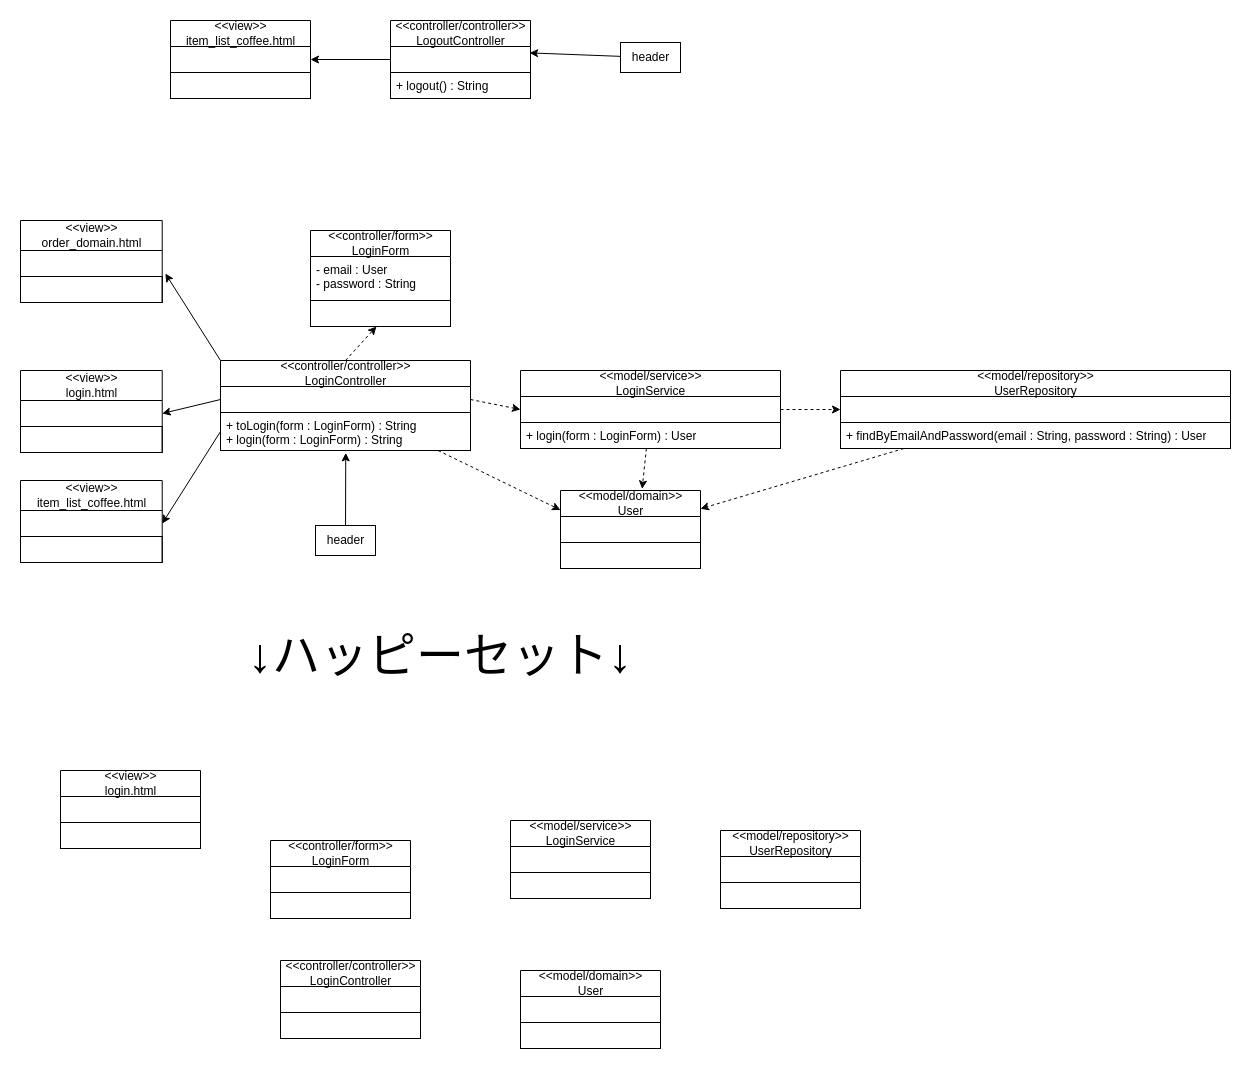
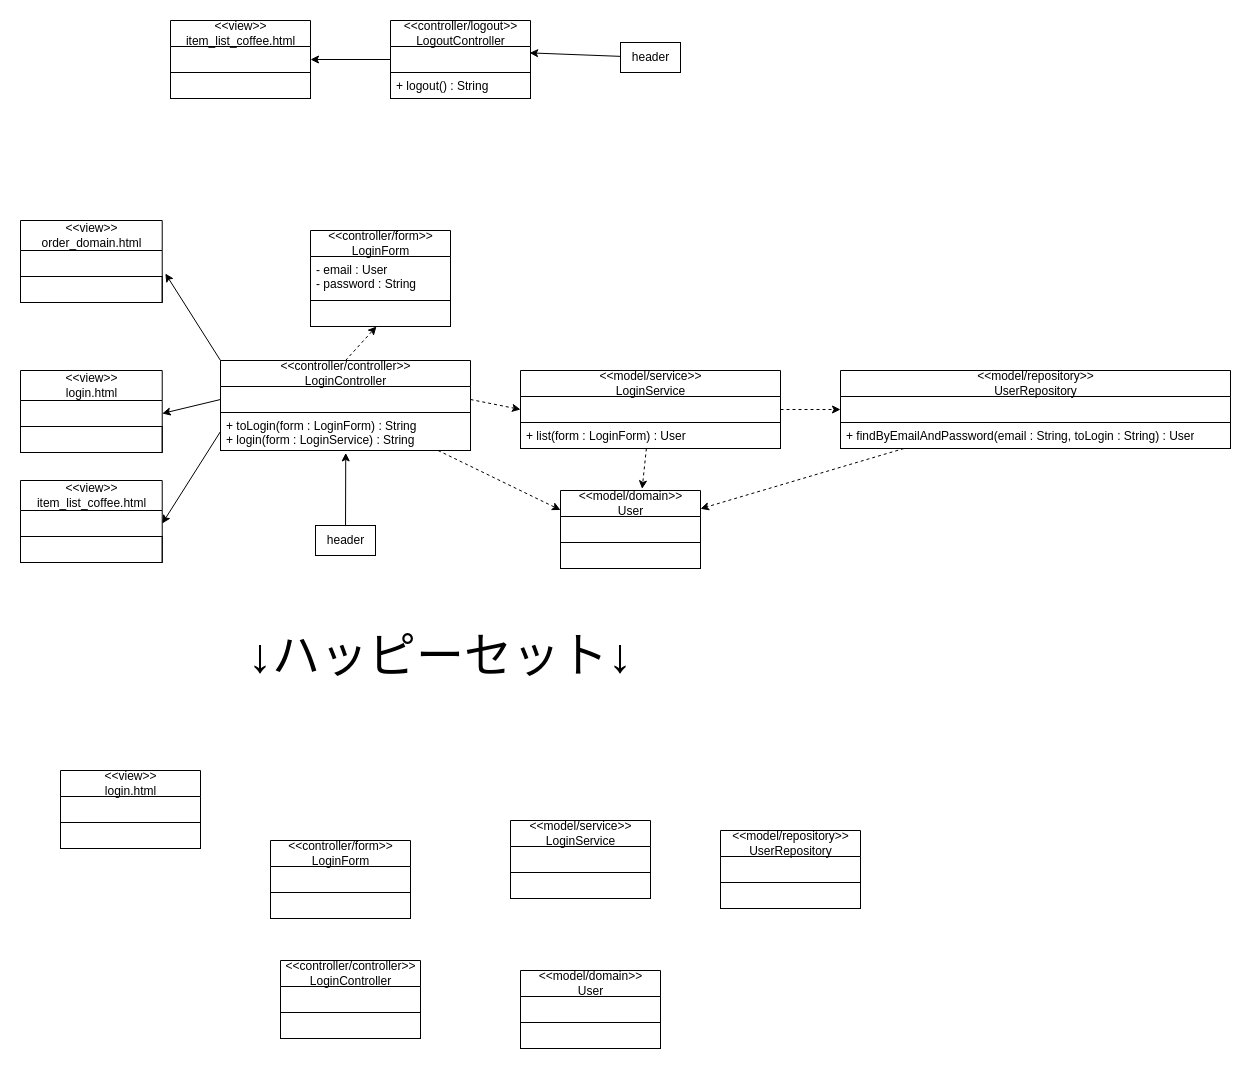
(461, 34) -> (461, 34)
(332, 434) -> (332, 434)
(618, 437) -> (615, 437)
(1037, 444) -> (1034, 437)
